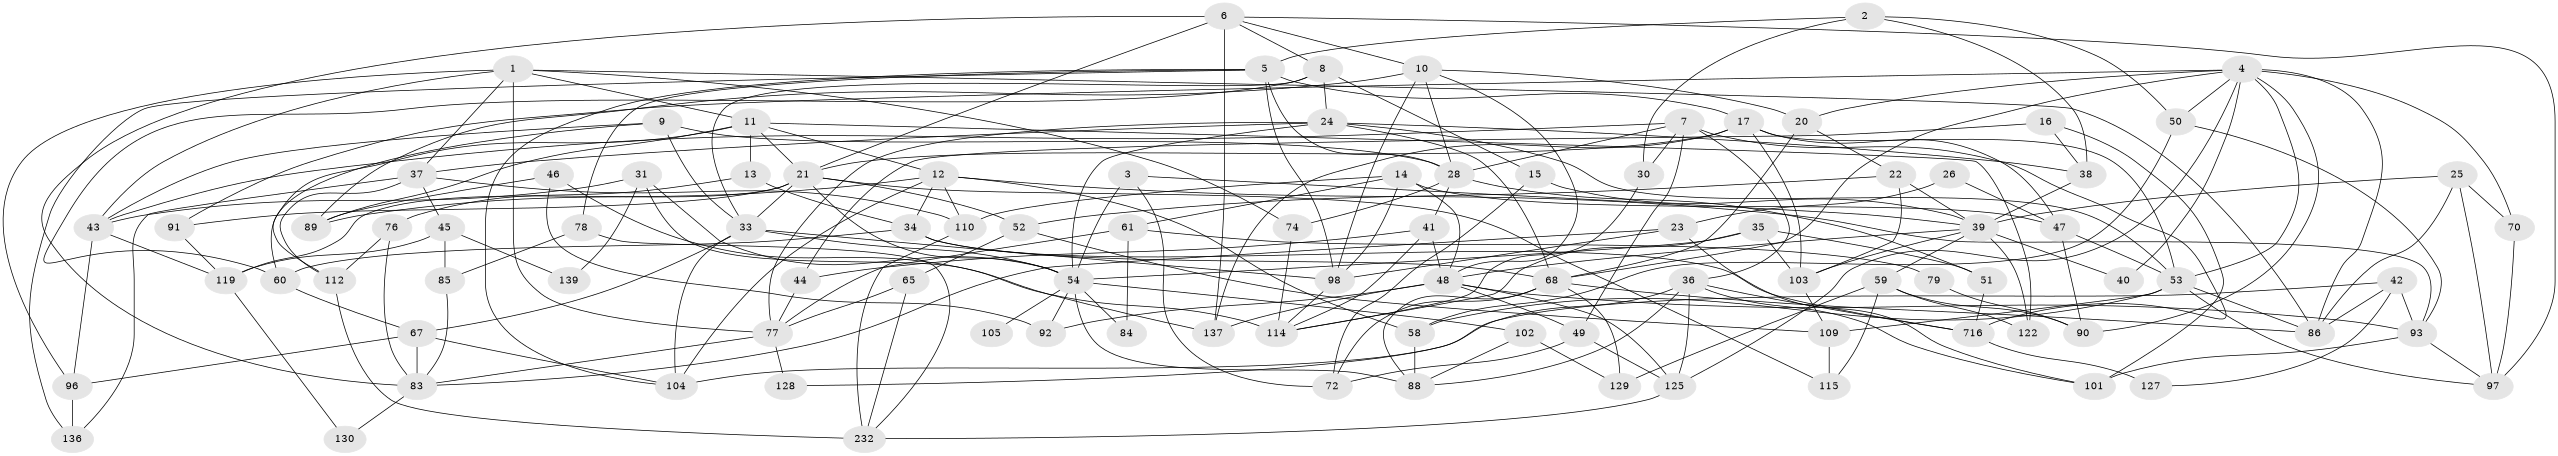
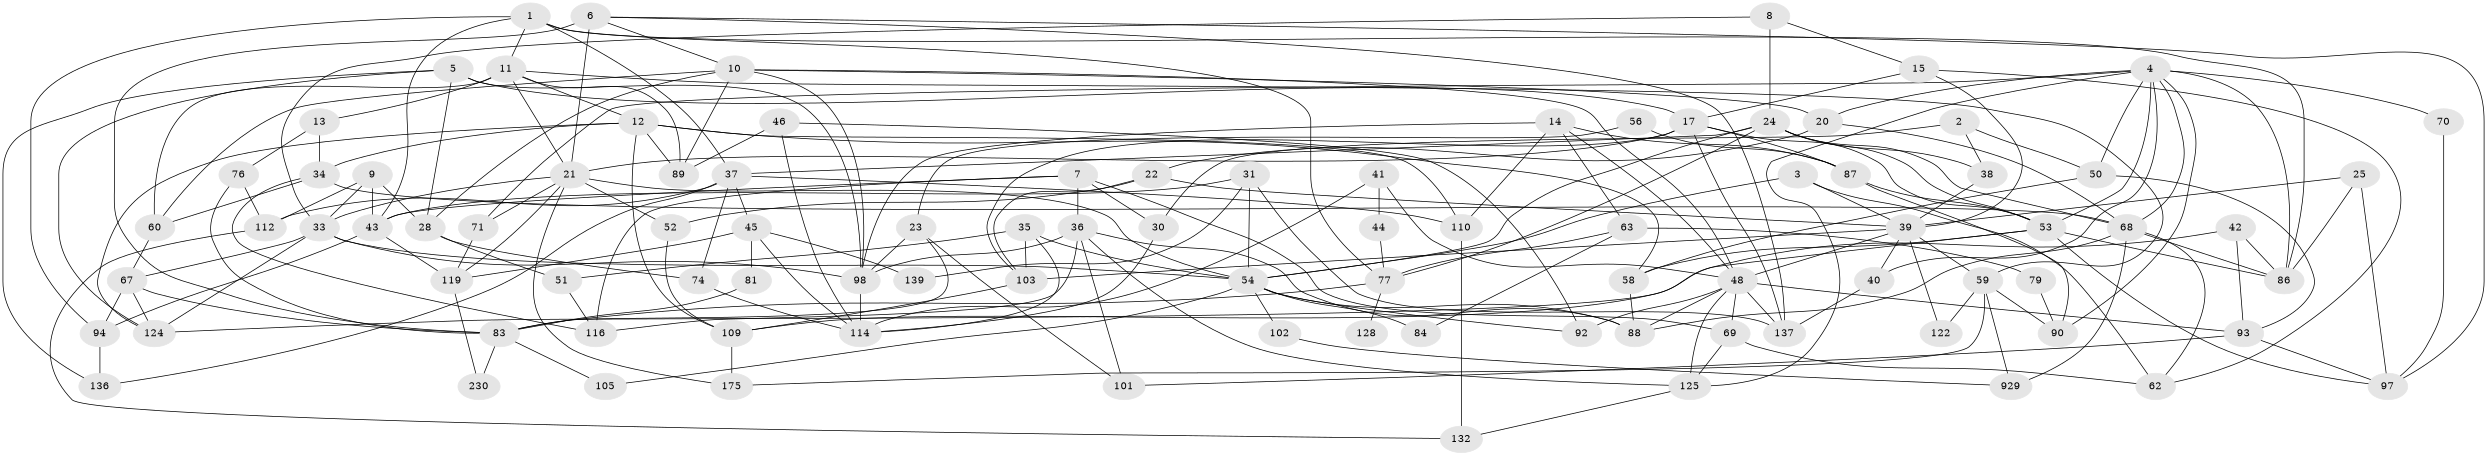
(1562, 29) -> none
(1274, 43) -> none
none -> (1818, 92)
(531, 102) -> (419, 92)
(914, 109) -> (715, 228)
(2046, 122) -> none
(1701, 149) -> (1695, 93)
(1526, 158) -> none
(1950, 175) -> (1636, 122)
(2486, 201) -> none
(1440, 205) -> none
(175, 228) -> (478, 228)
(582, 228) -> none
(1128, 228) -> (1627, 228)
(1873, 228) -> (638, 242)
(2060, 228) -> (1851, 175)
(445, 281) -> (752, 281)
(909, 281) -> none
none -> (800, 285)
none -> (1843, 299)
(1579, 334) -> (1730, 334)
(1973, 334) -> (596, 334)
(1475, 357) -> (1686, 307)
none -> (552, 360)
(1202, 373) -> (969, 254)
(72, 386) -> (100, 334)
(676, 386) -> (154, 334)
(1332, 386) -> (2156, 386)
(1620, 386) -> (2011, 386)
(1829, 386) -> (732, 386)
(2151, 386) -> none
(345, 439) -> (479, 386)
(864, 439) -> (1461, 439)
